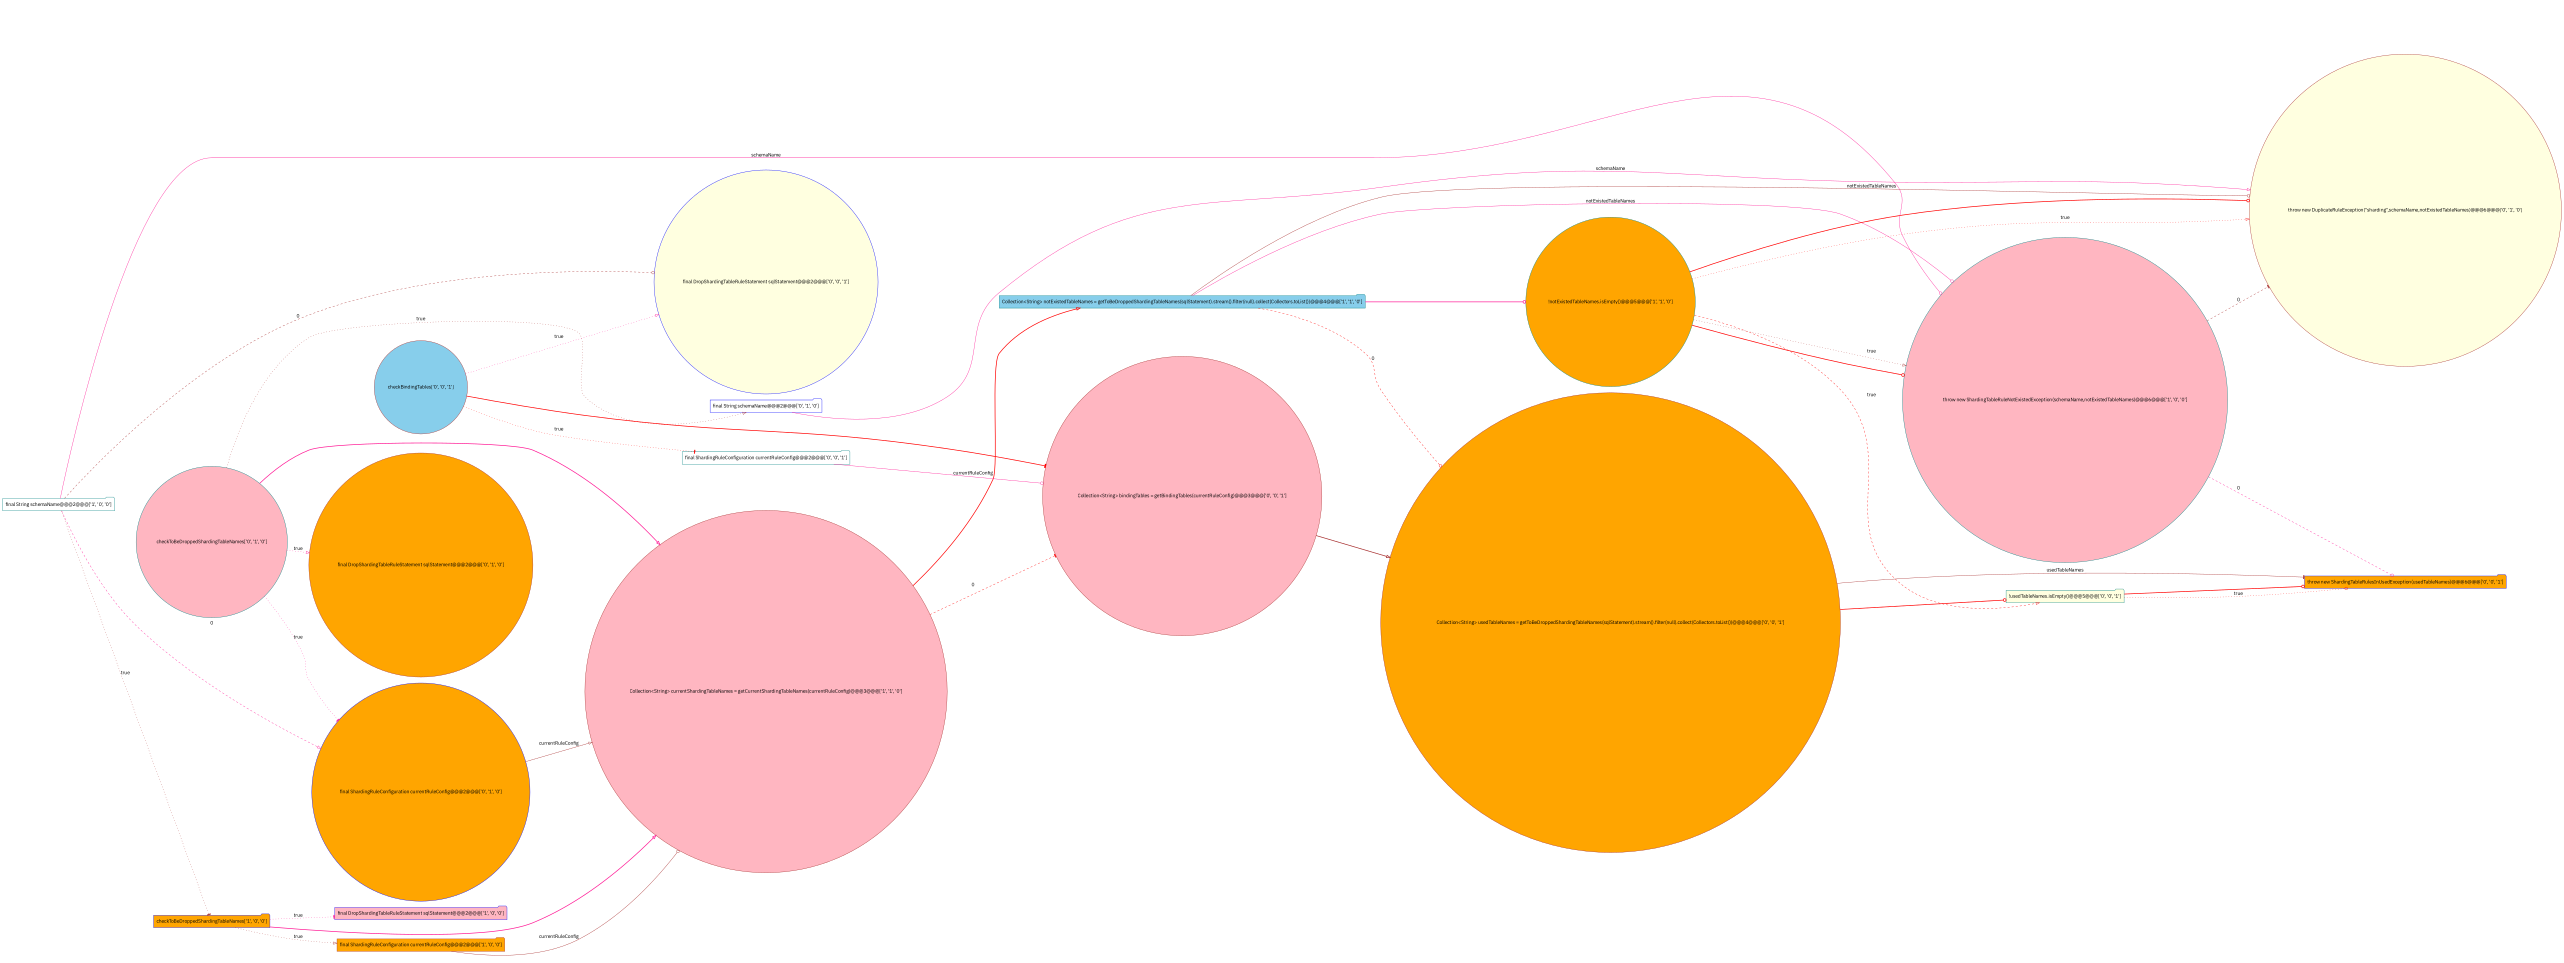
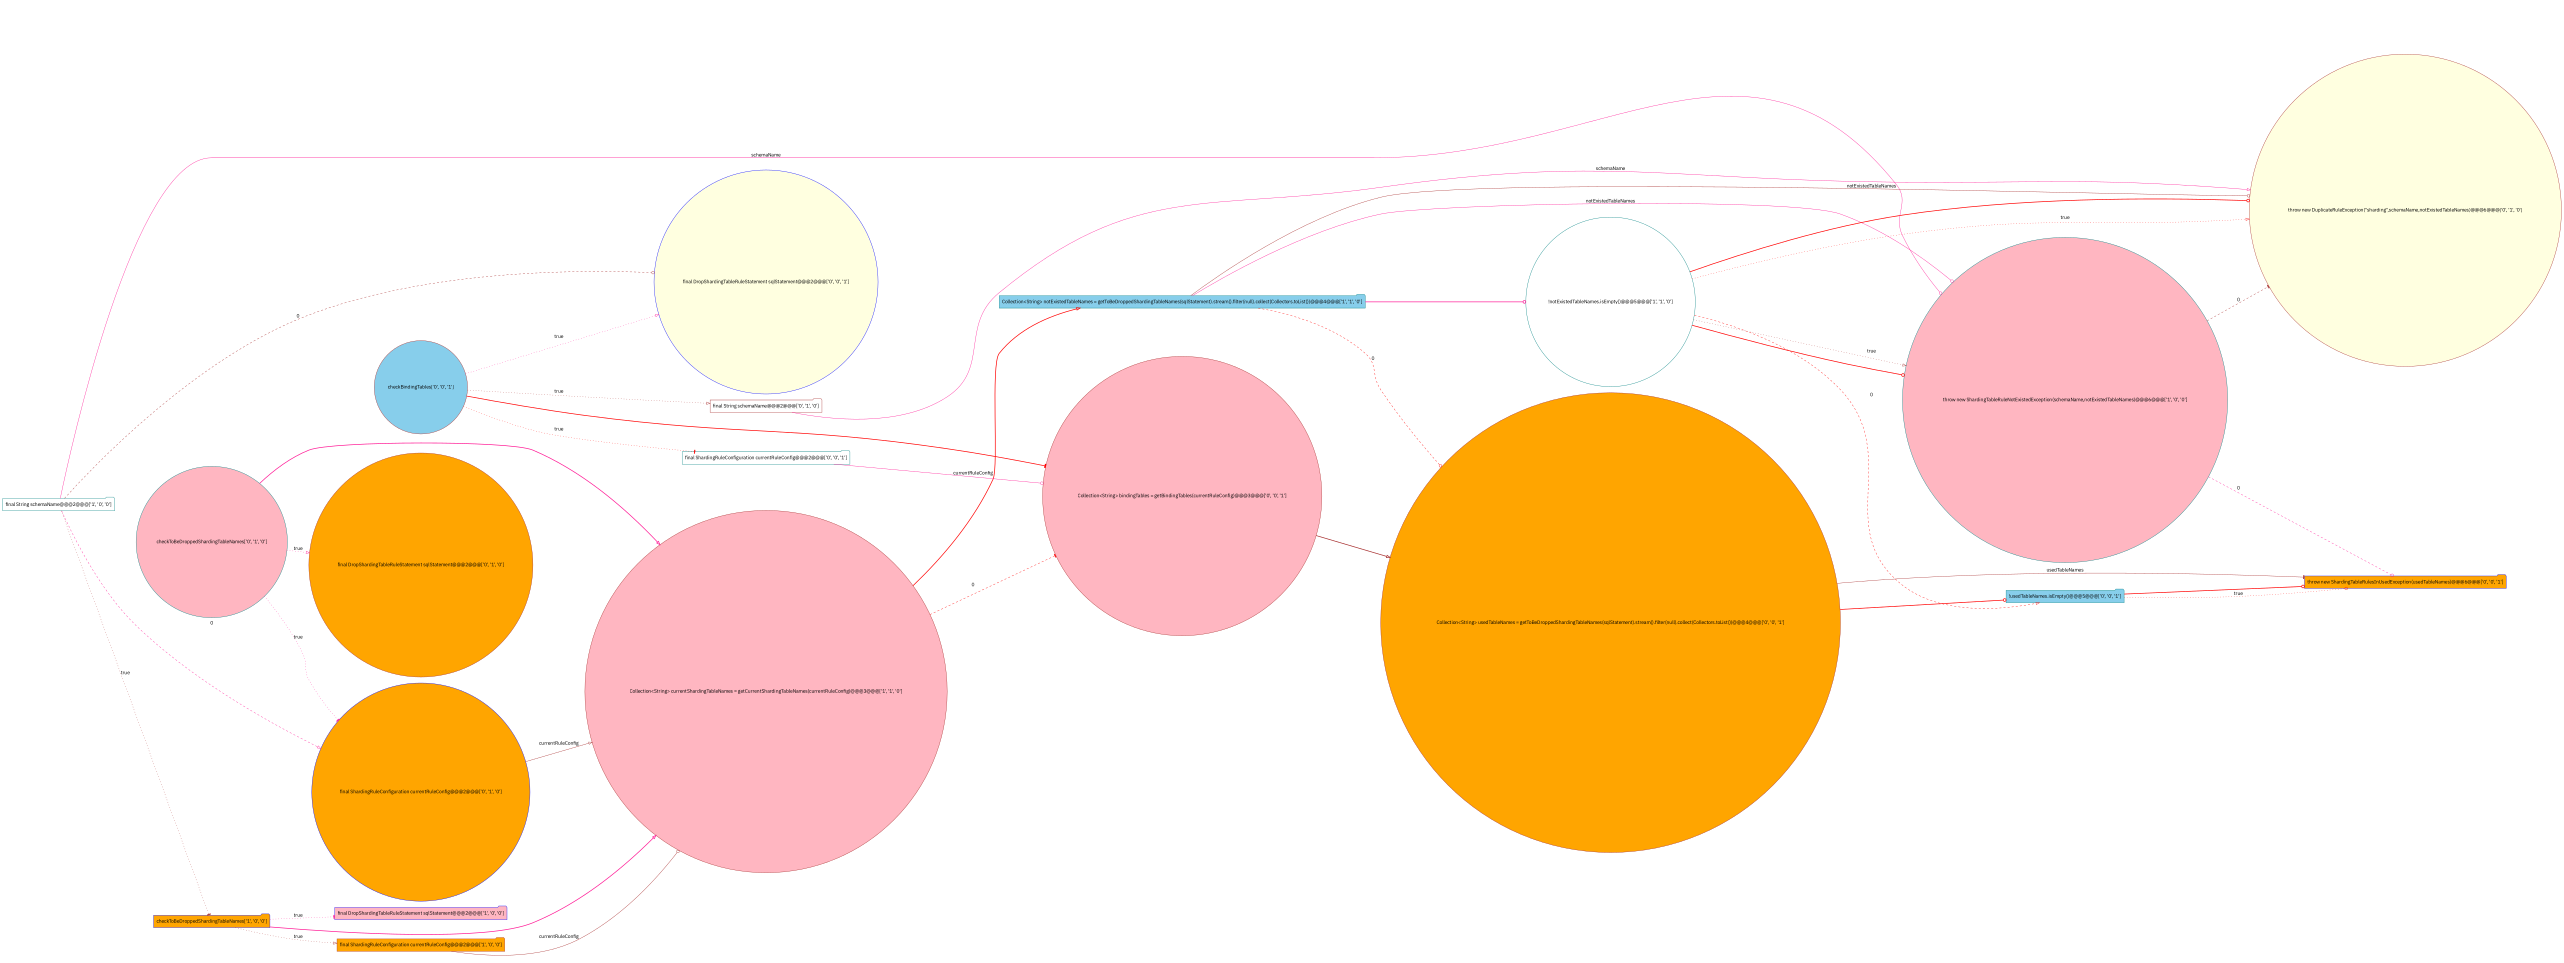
(1611, 302) -> (1611, 302)
(481, 321) -> (587, 397)
(1872, 395) -> (1872, 395)
(766, 406) -> (766, 406)
(2065, 597) -> (2065, 597)
